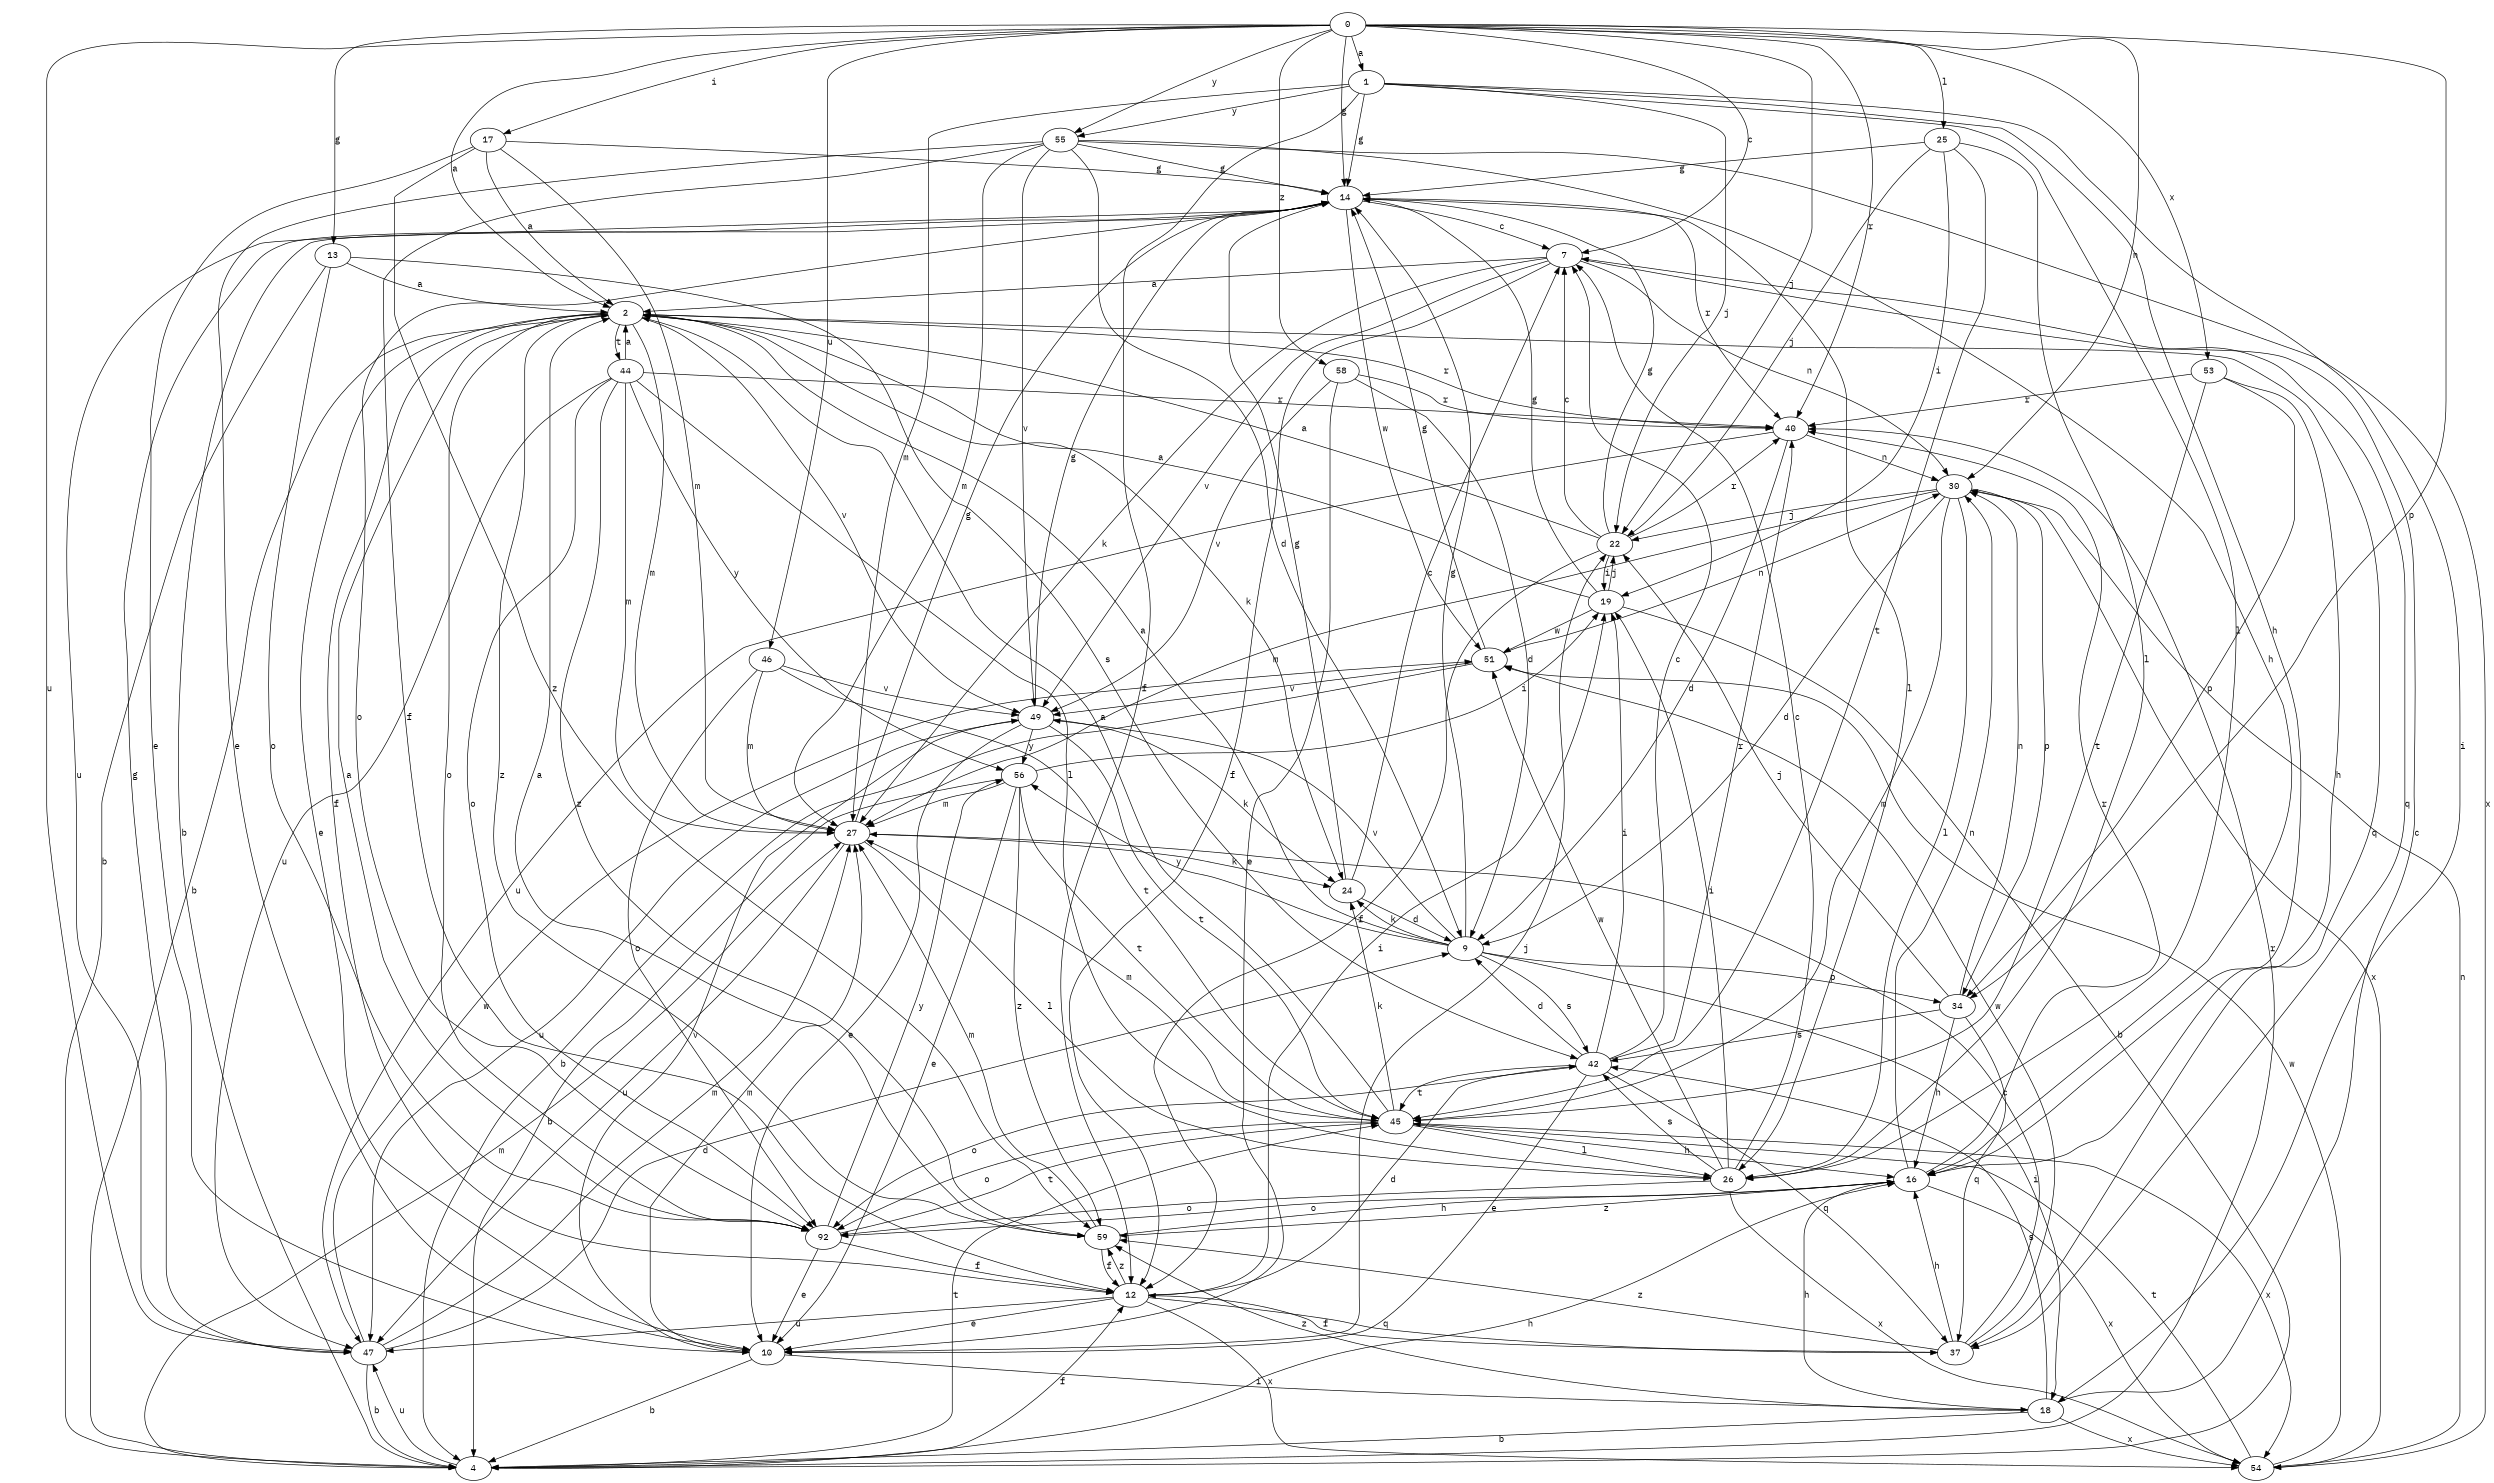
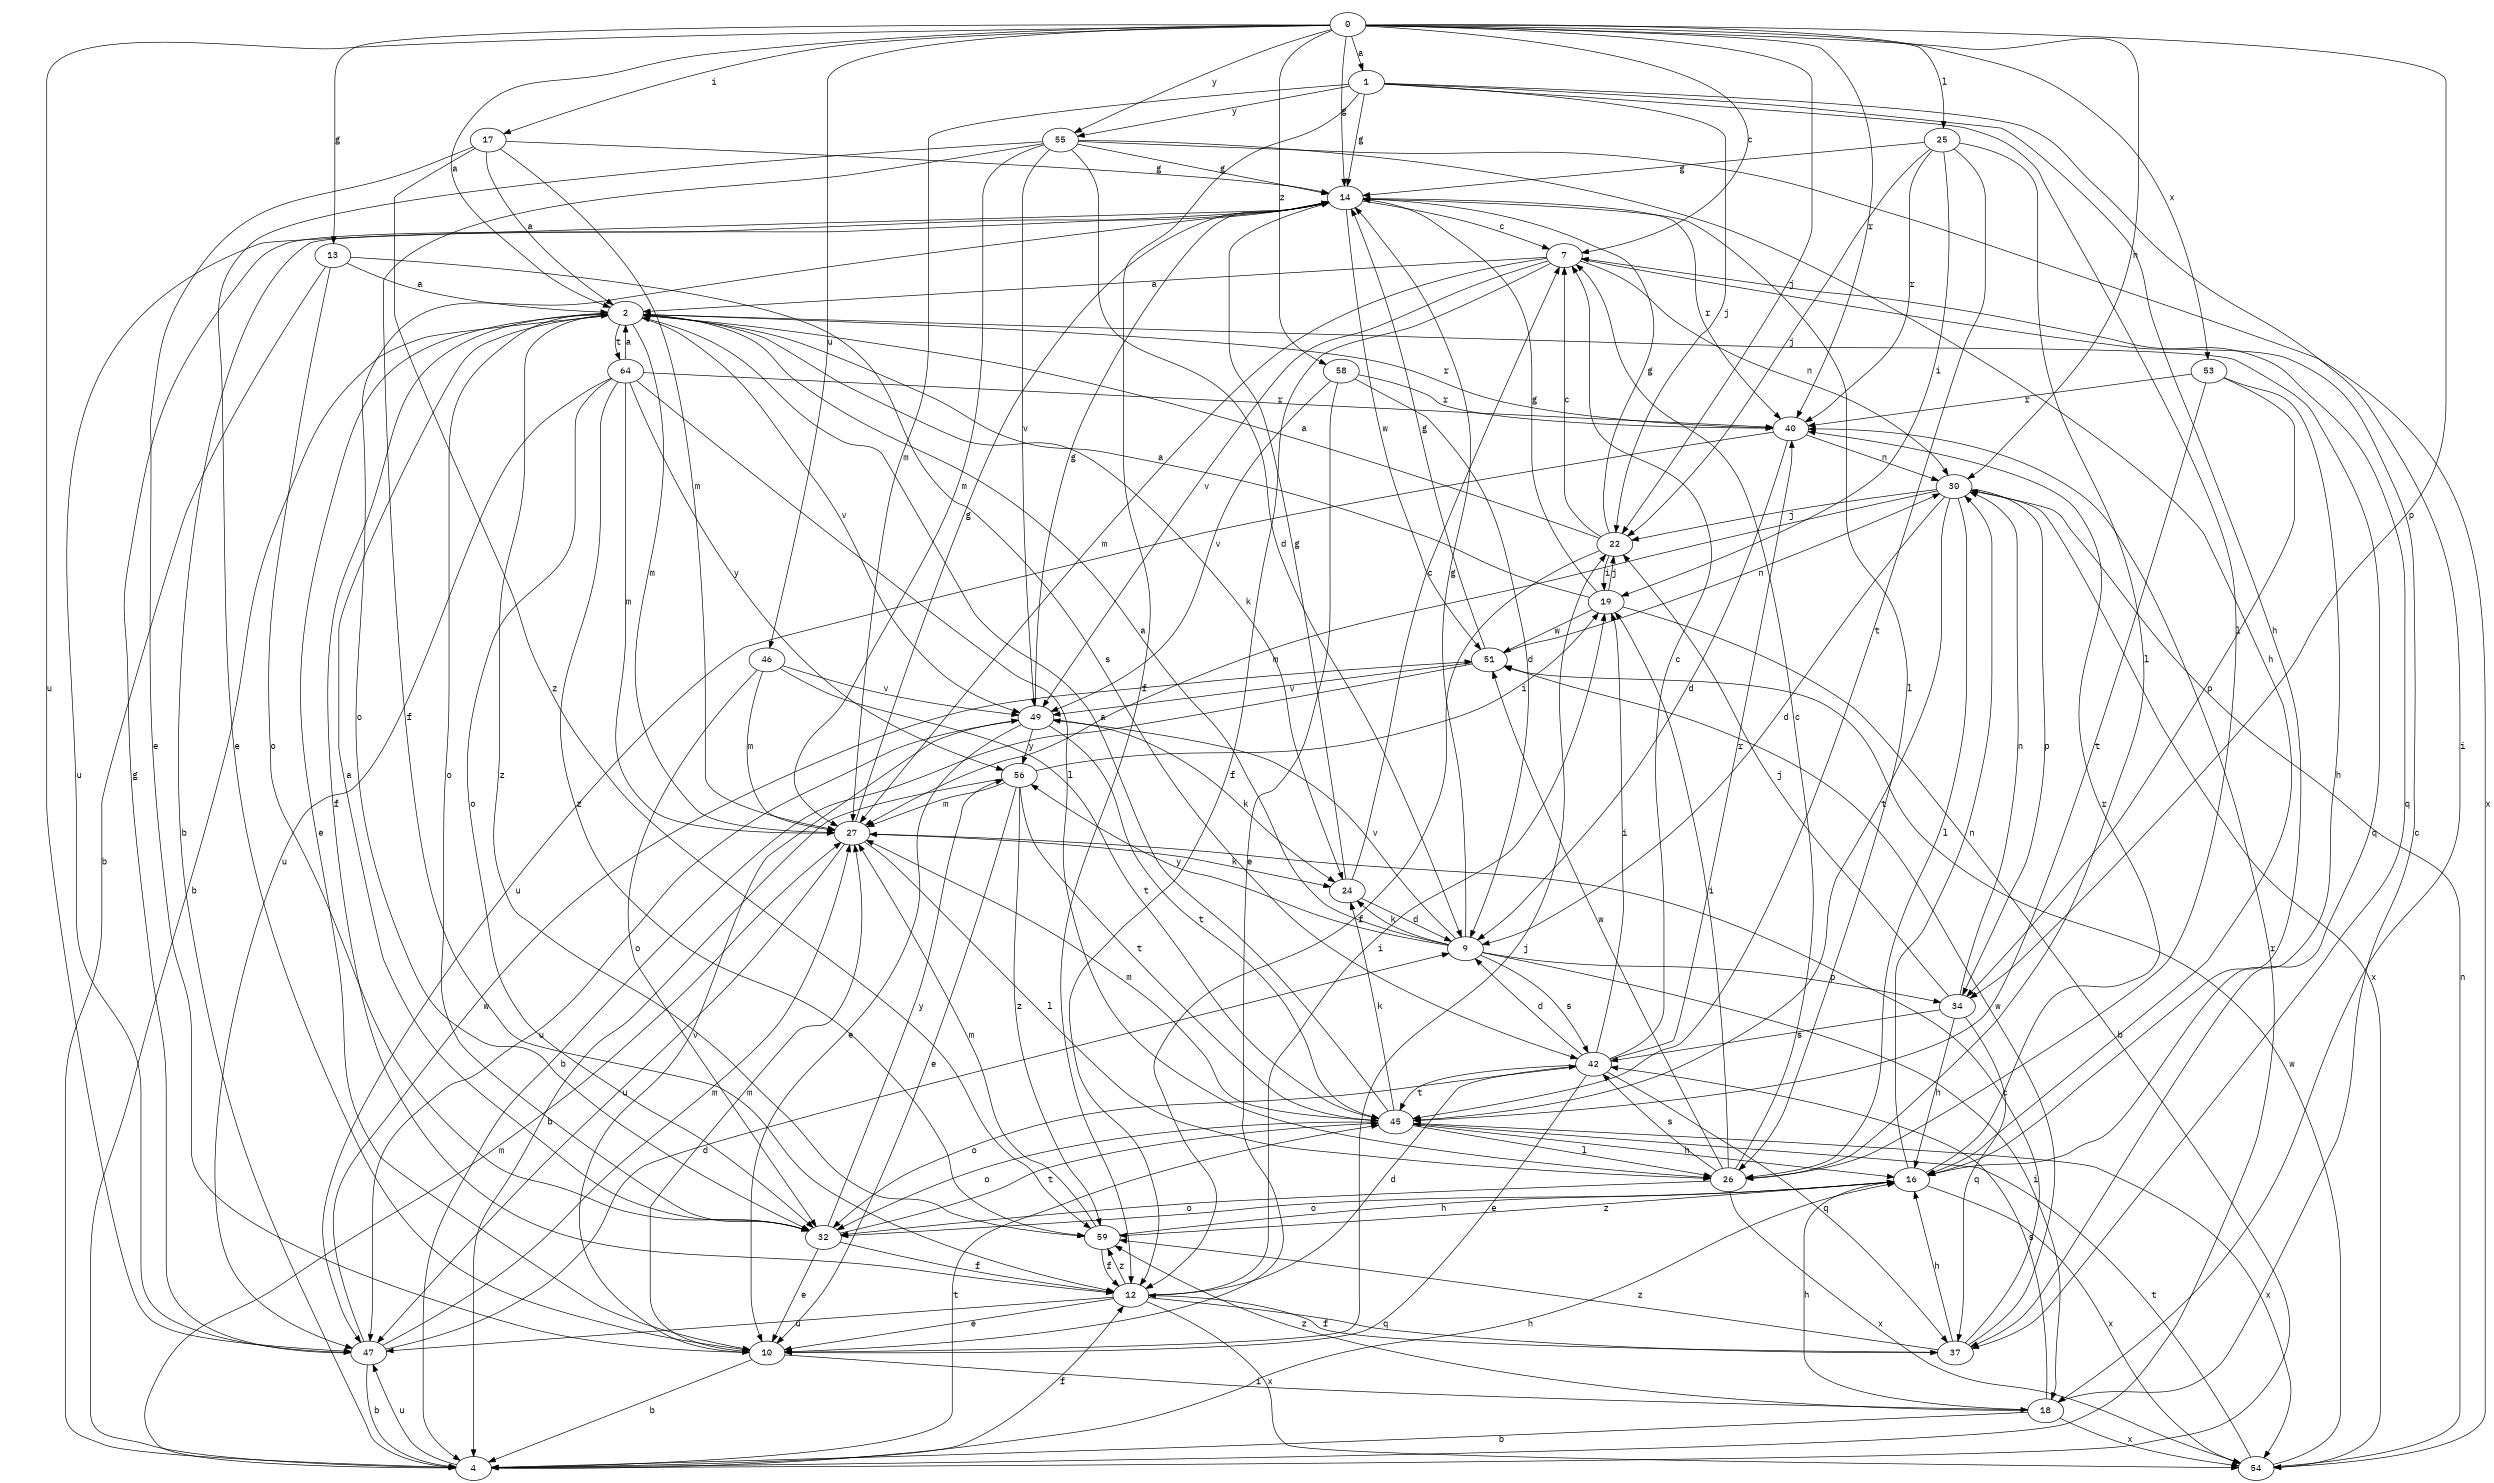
(626, 371) -> (626, 371)
(1705, 495) -> (1909, 293)
(1105, 544) -> (1105, 544)
(1884, 804) -> (1884, 804)
(586, 928) -> none
(823, 1237) -> (823, 1237)
